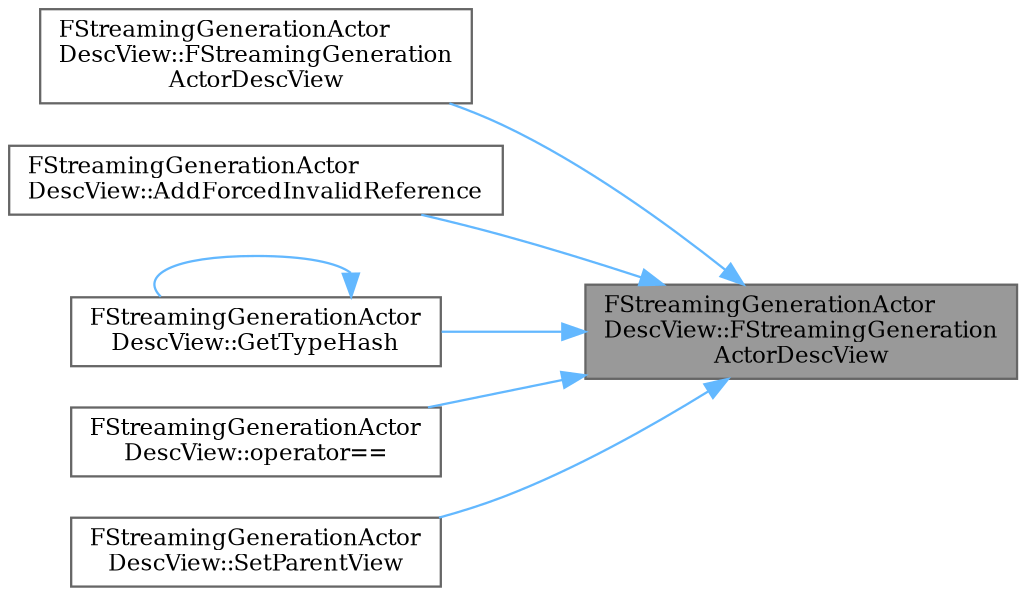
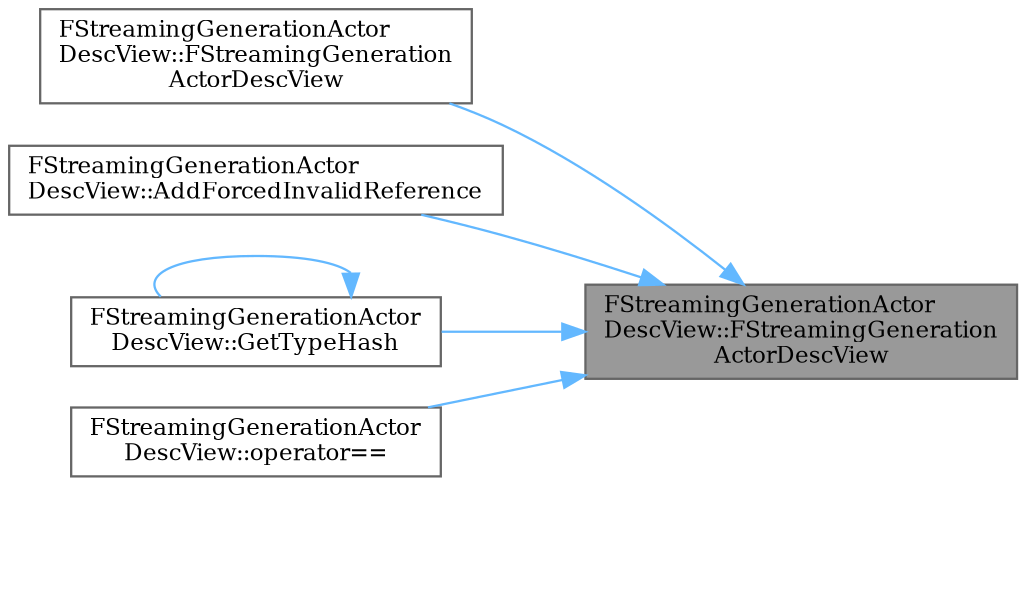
(256, 552) -> none
